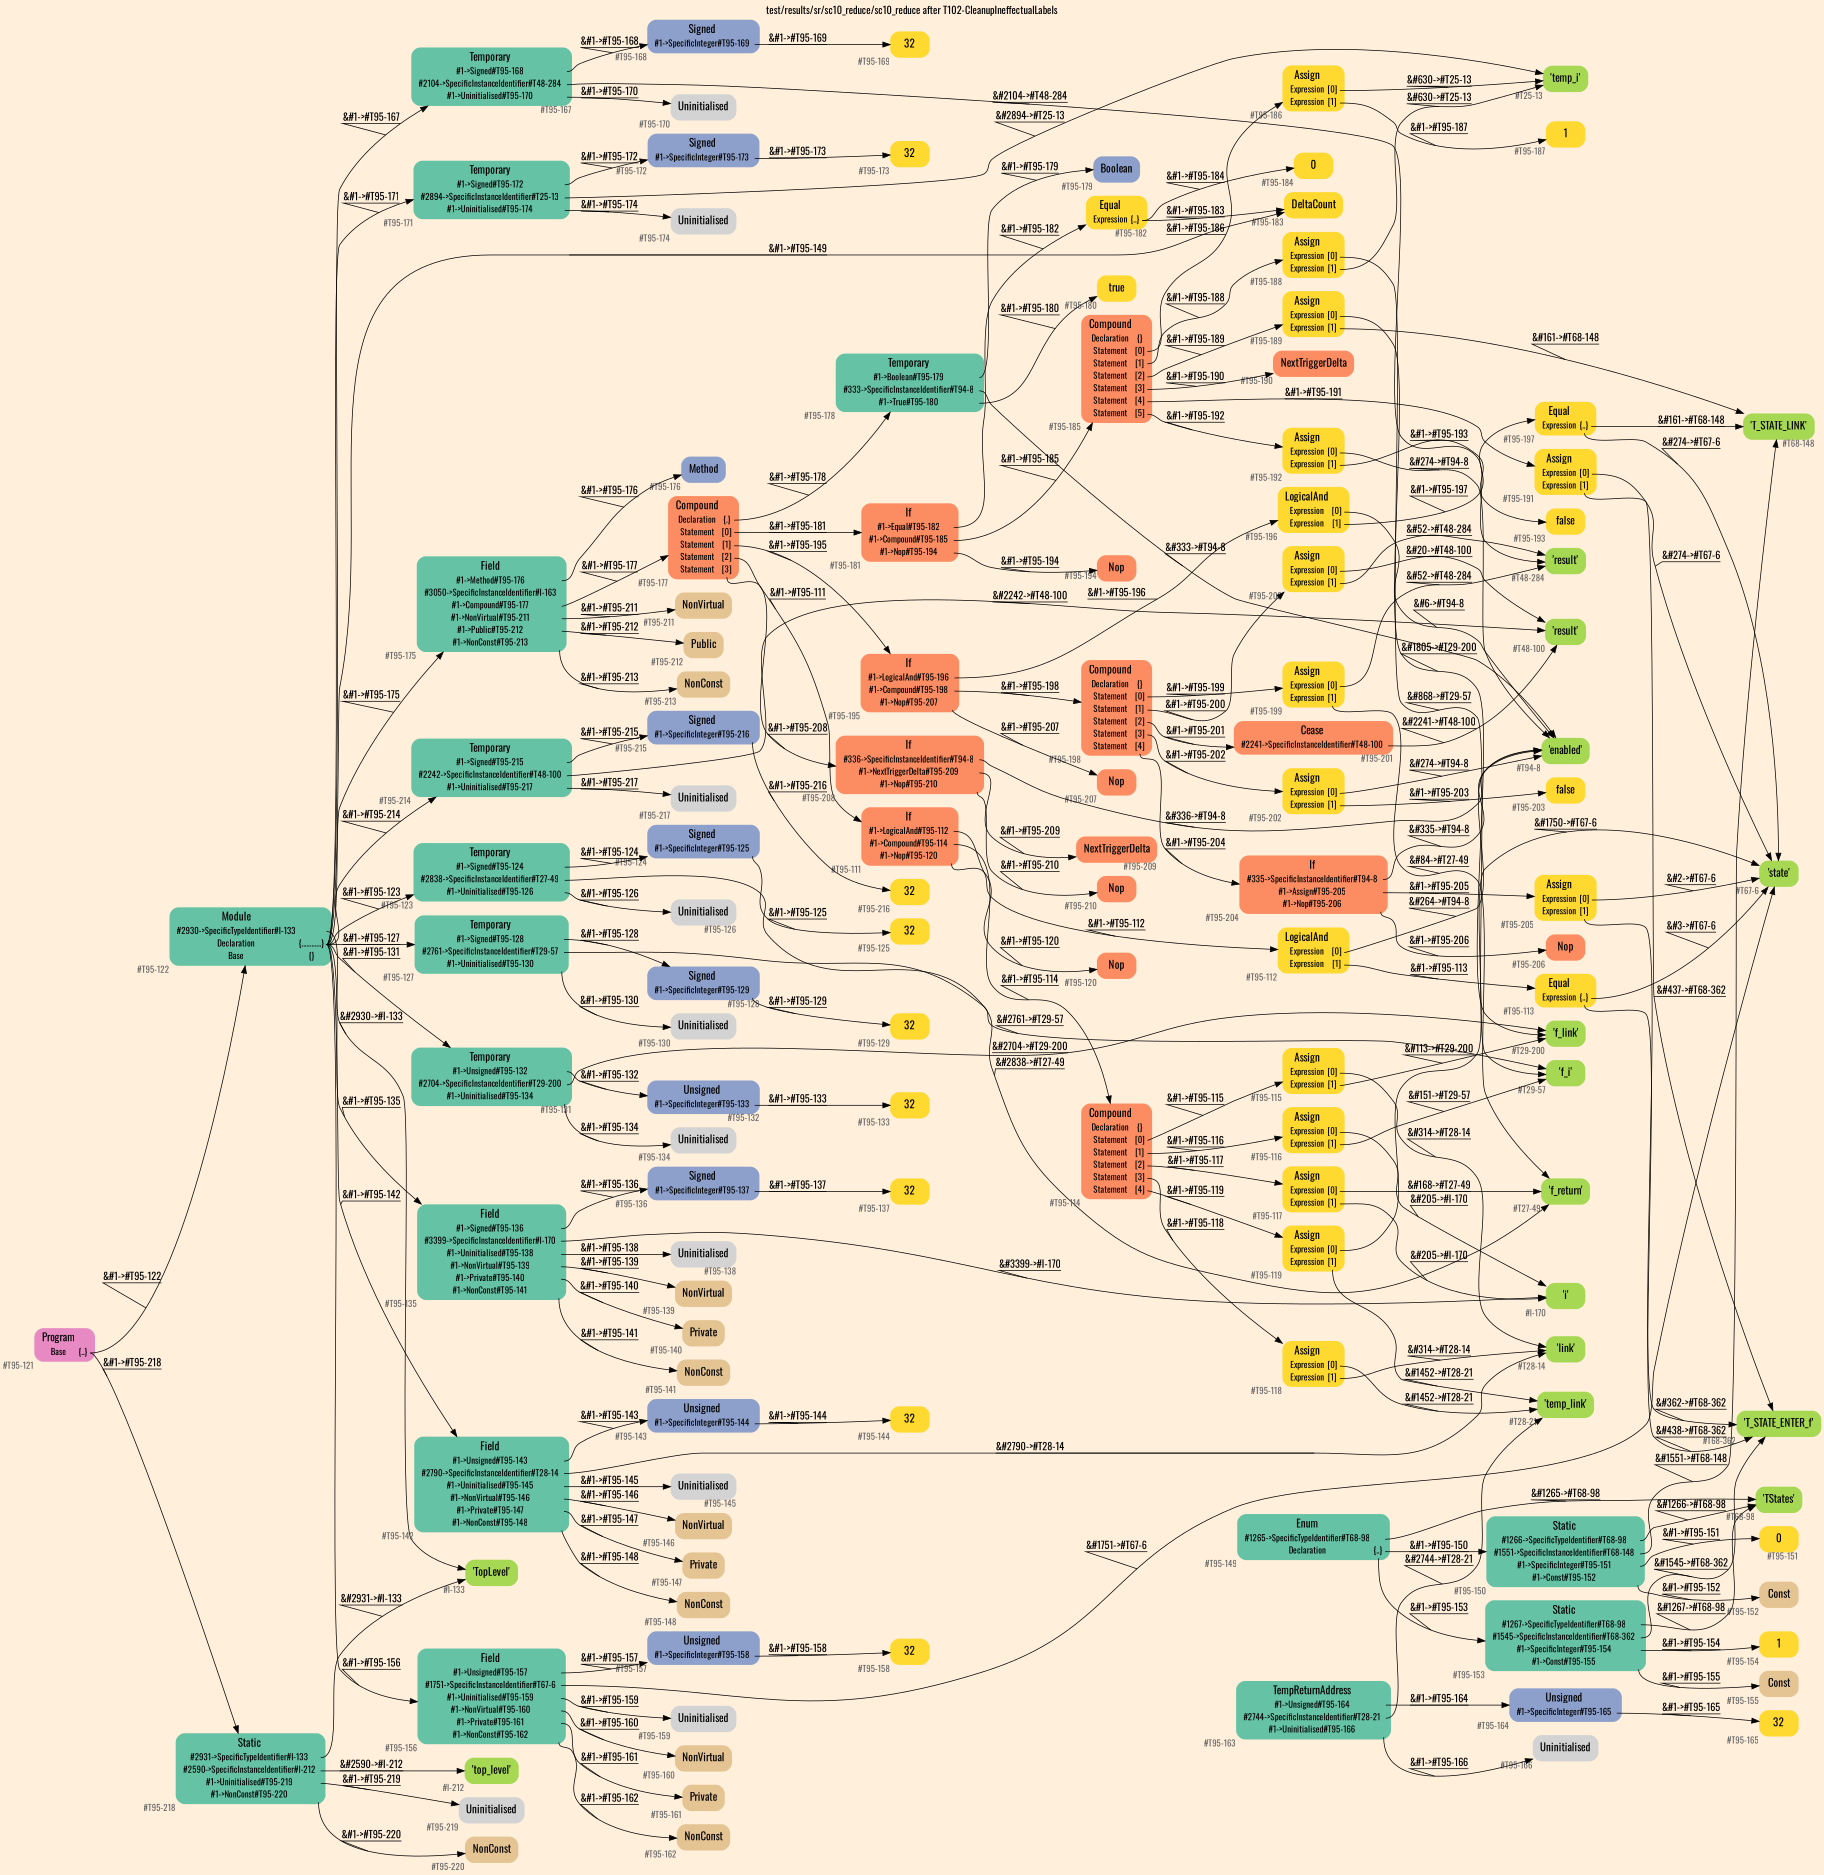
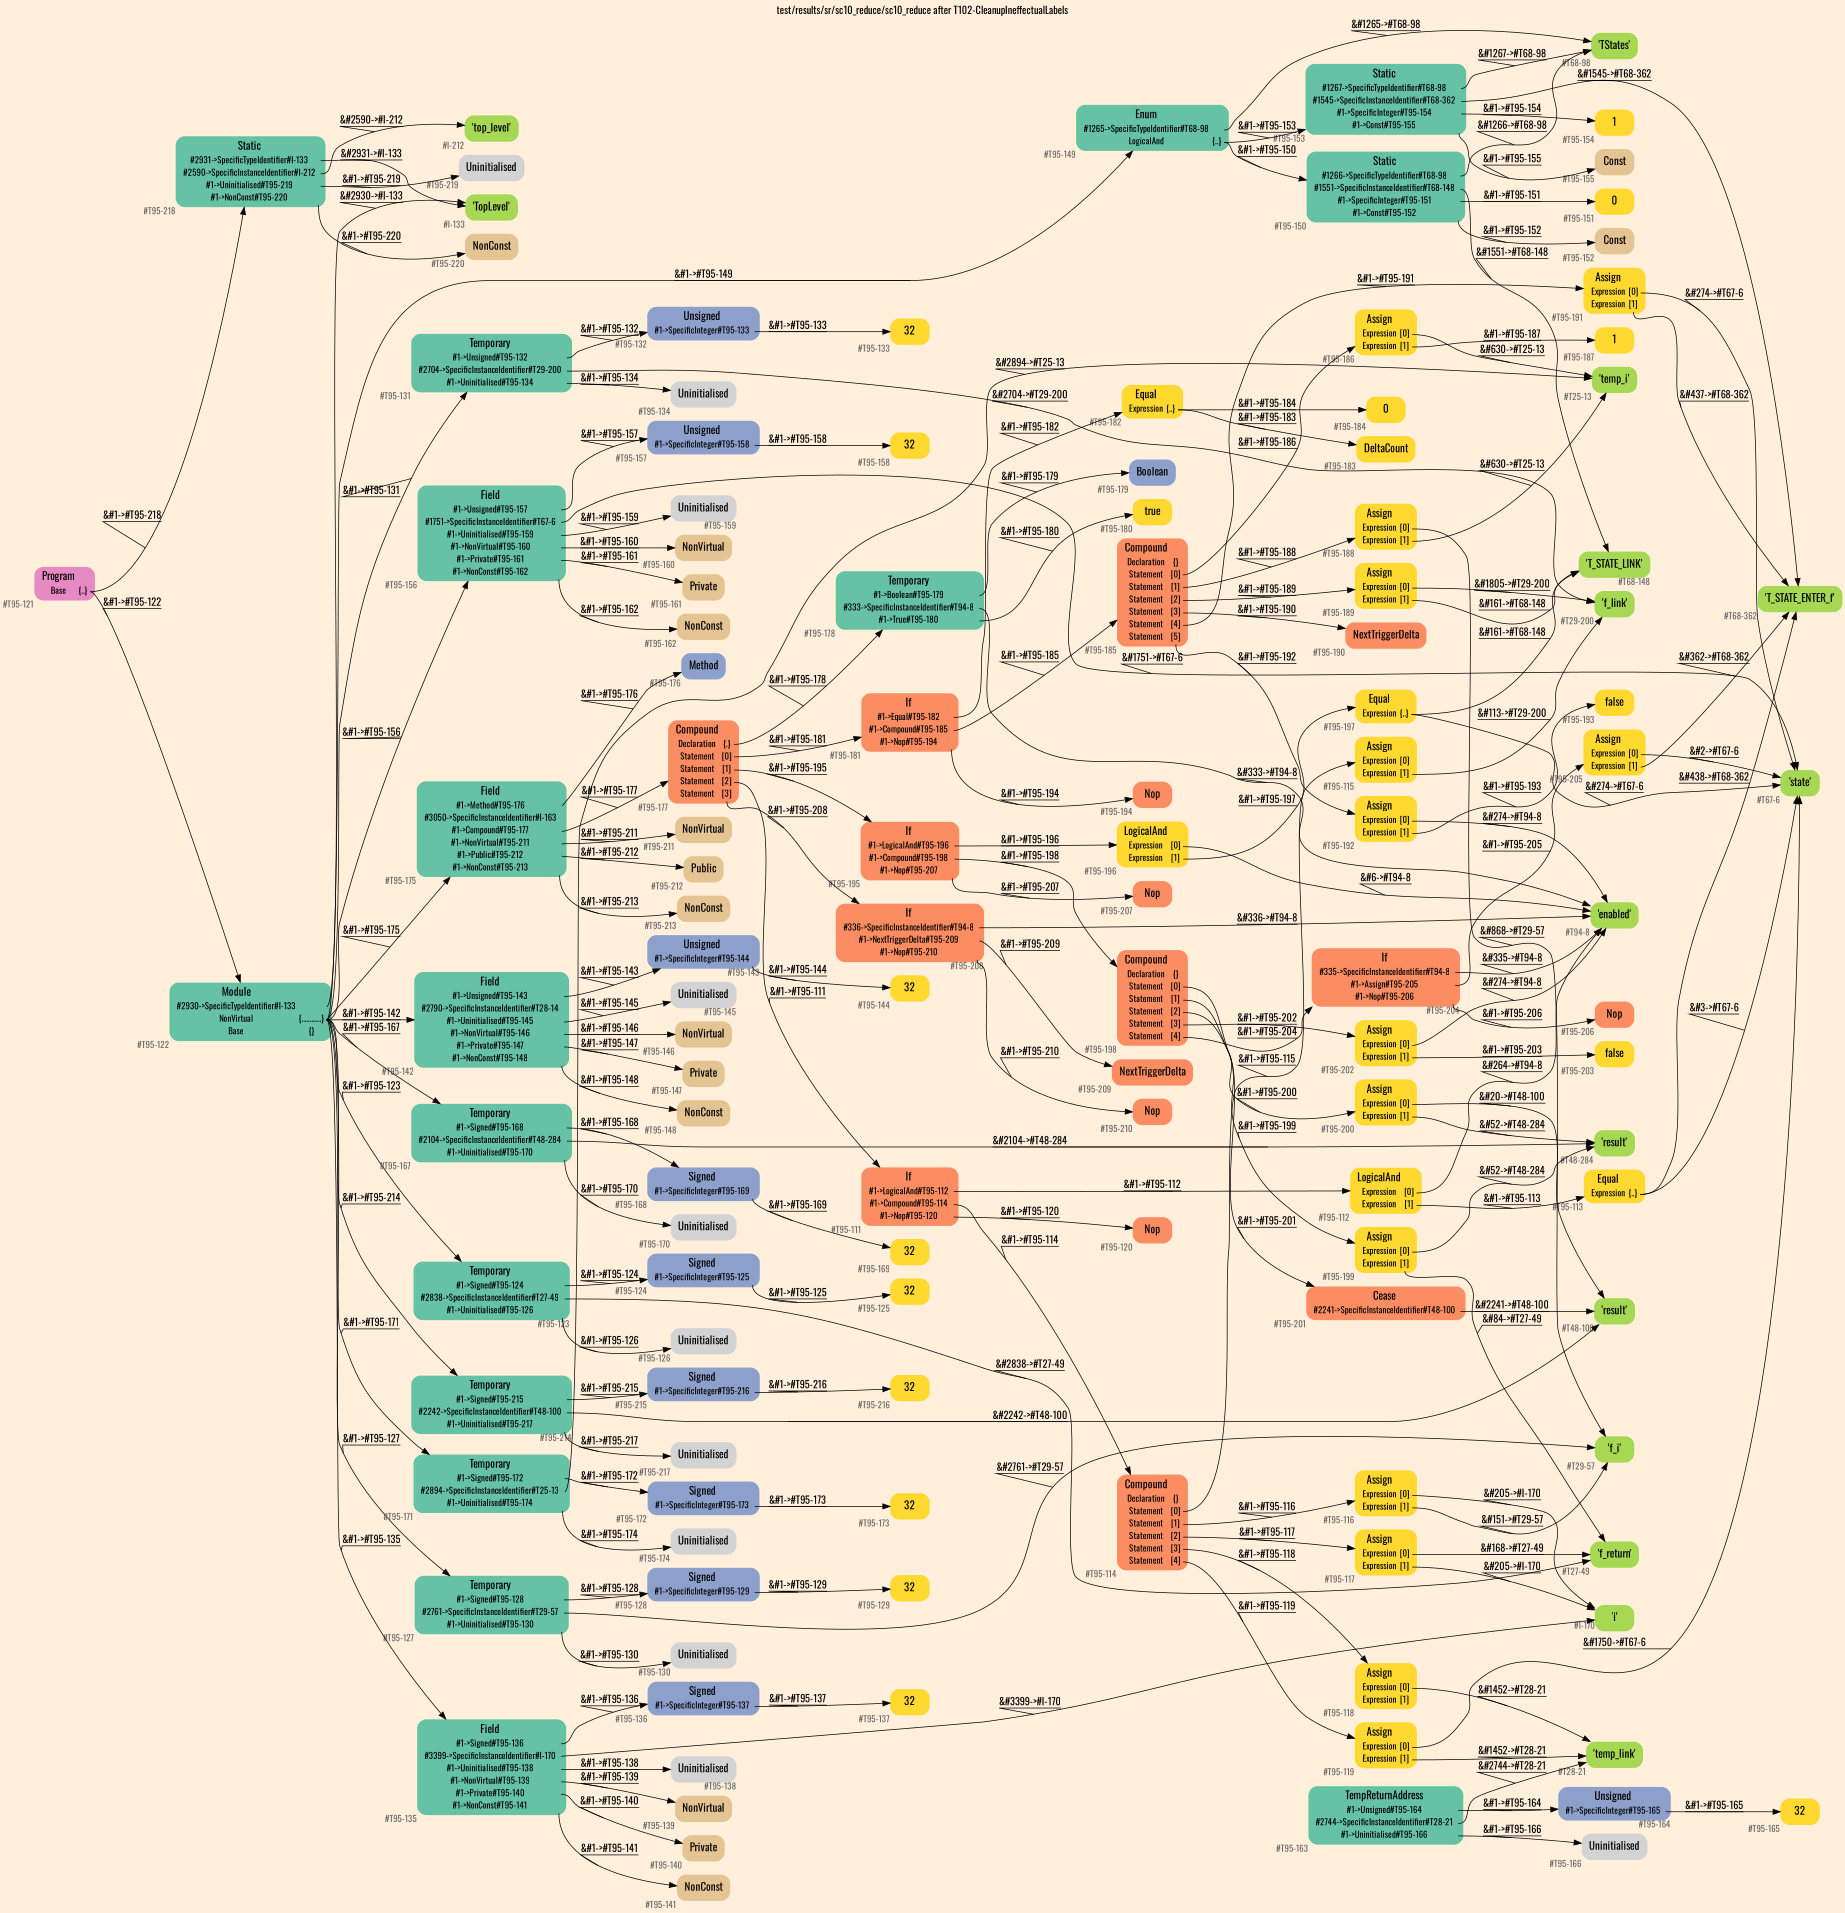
(500, 255) -> (423, 297)
(236, 944) -> (236, 1019)
(1566, 1349) -> none
(1308, 1551) -> (1147, 142)
